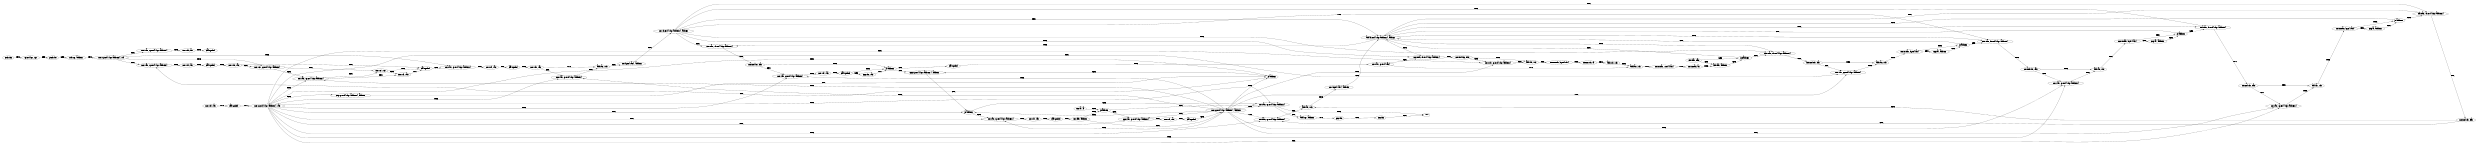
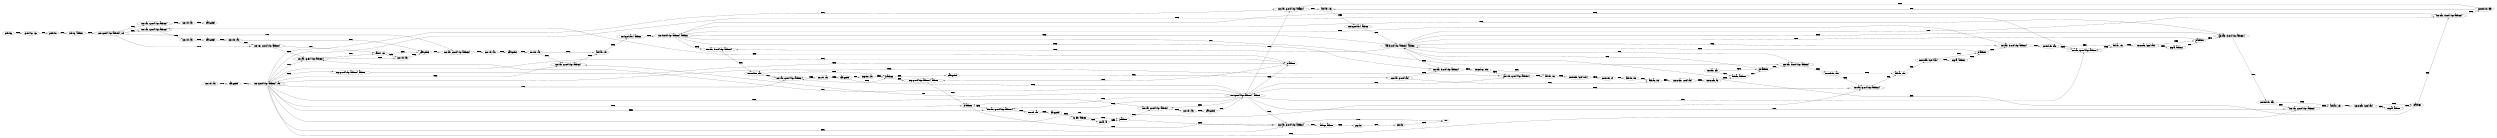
(1462, 57) -> (1481, 70)
(380, 71) -> (380, 53)
(1156, 126) -> (1092, 120)
